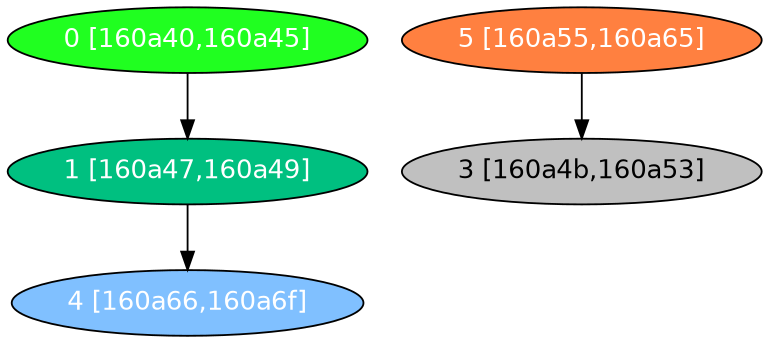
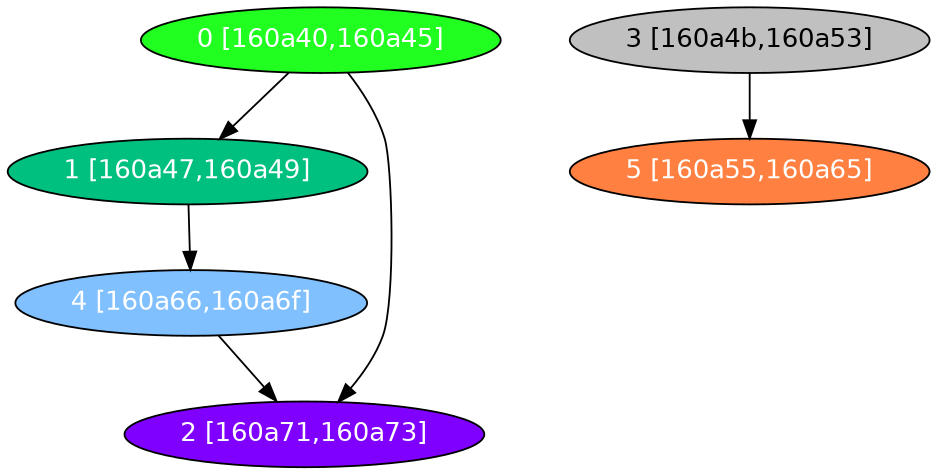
(582, 97) -> (750, 97)
none -> (304, 434)
